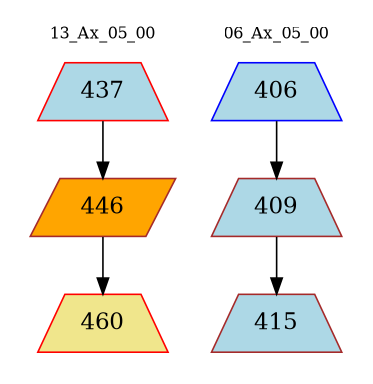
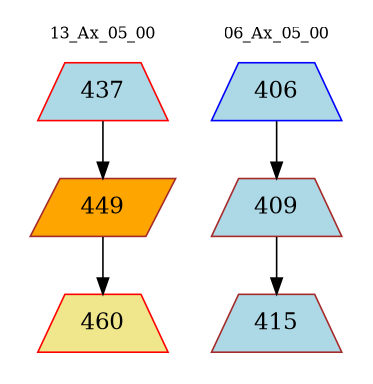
(103, 207) -> (103, 207)
